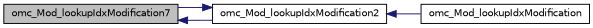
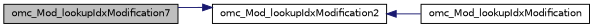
(200, 20) -> none
